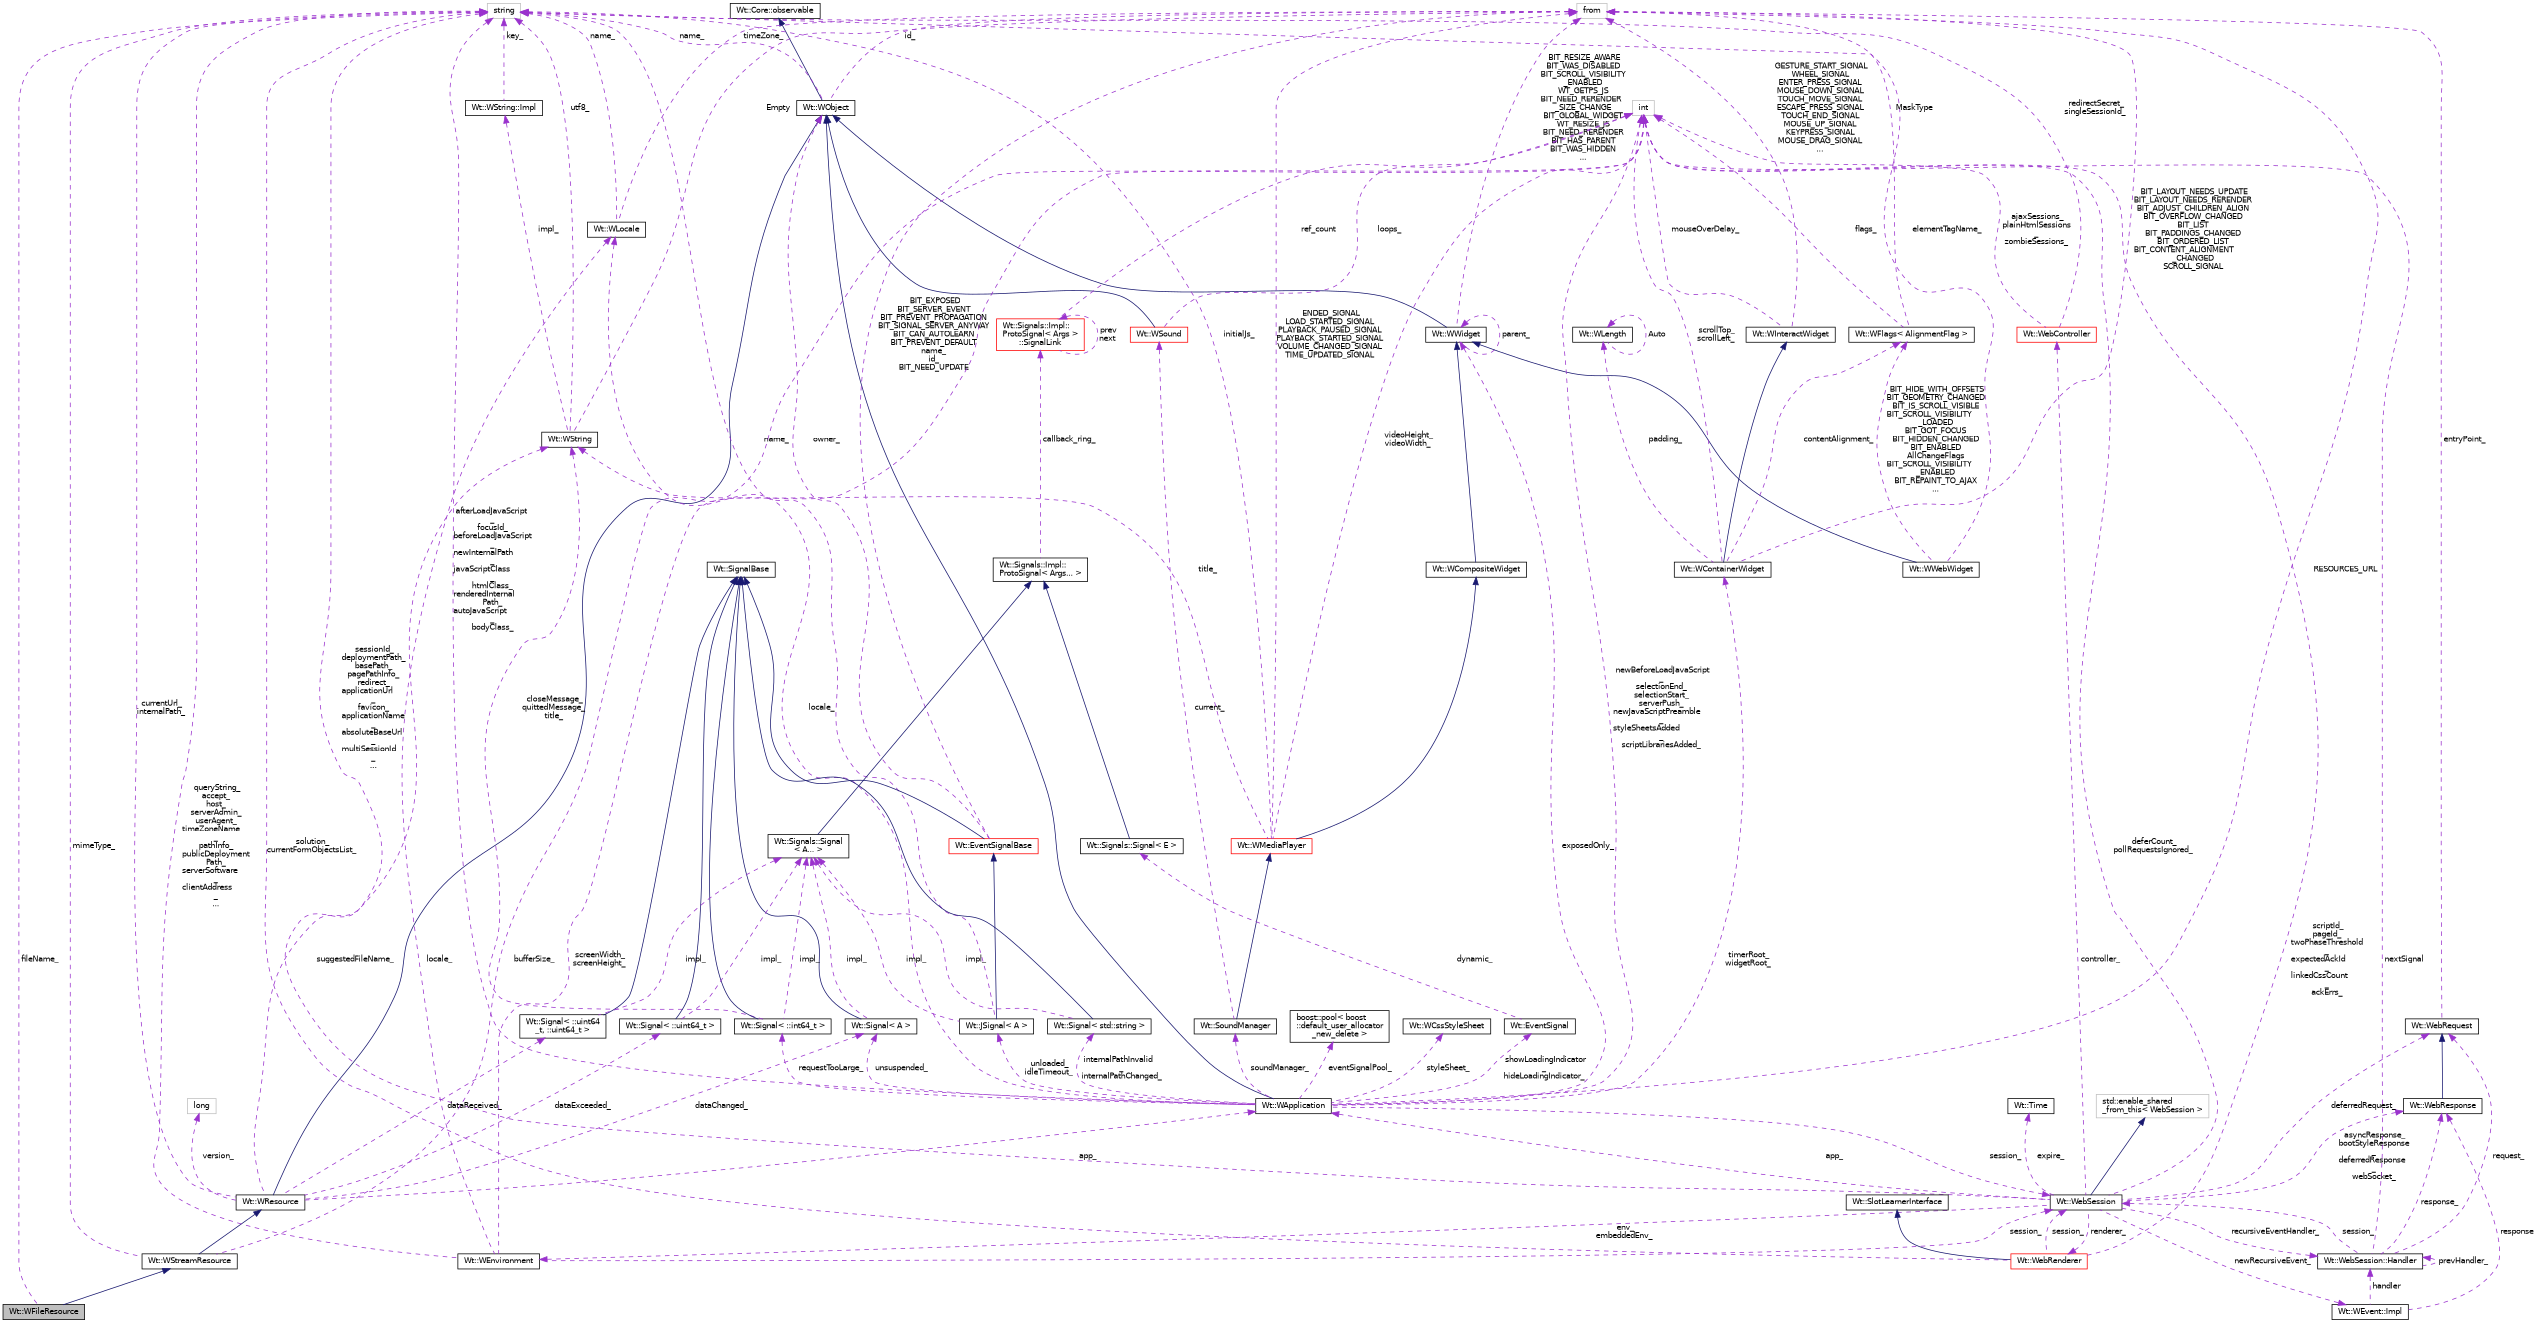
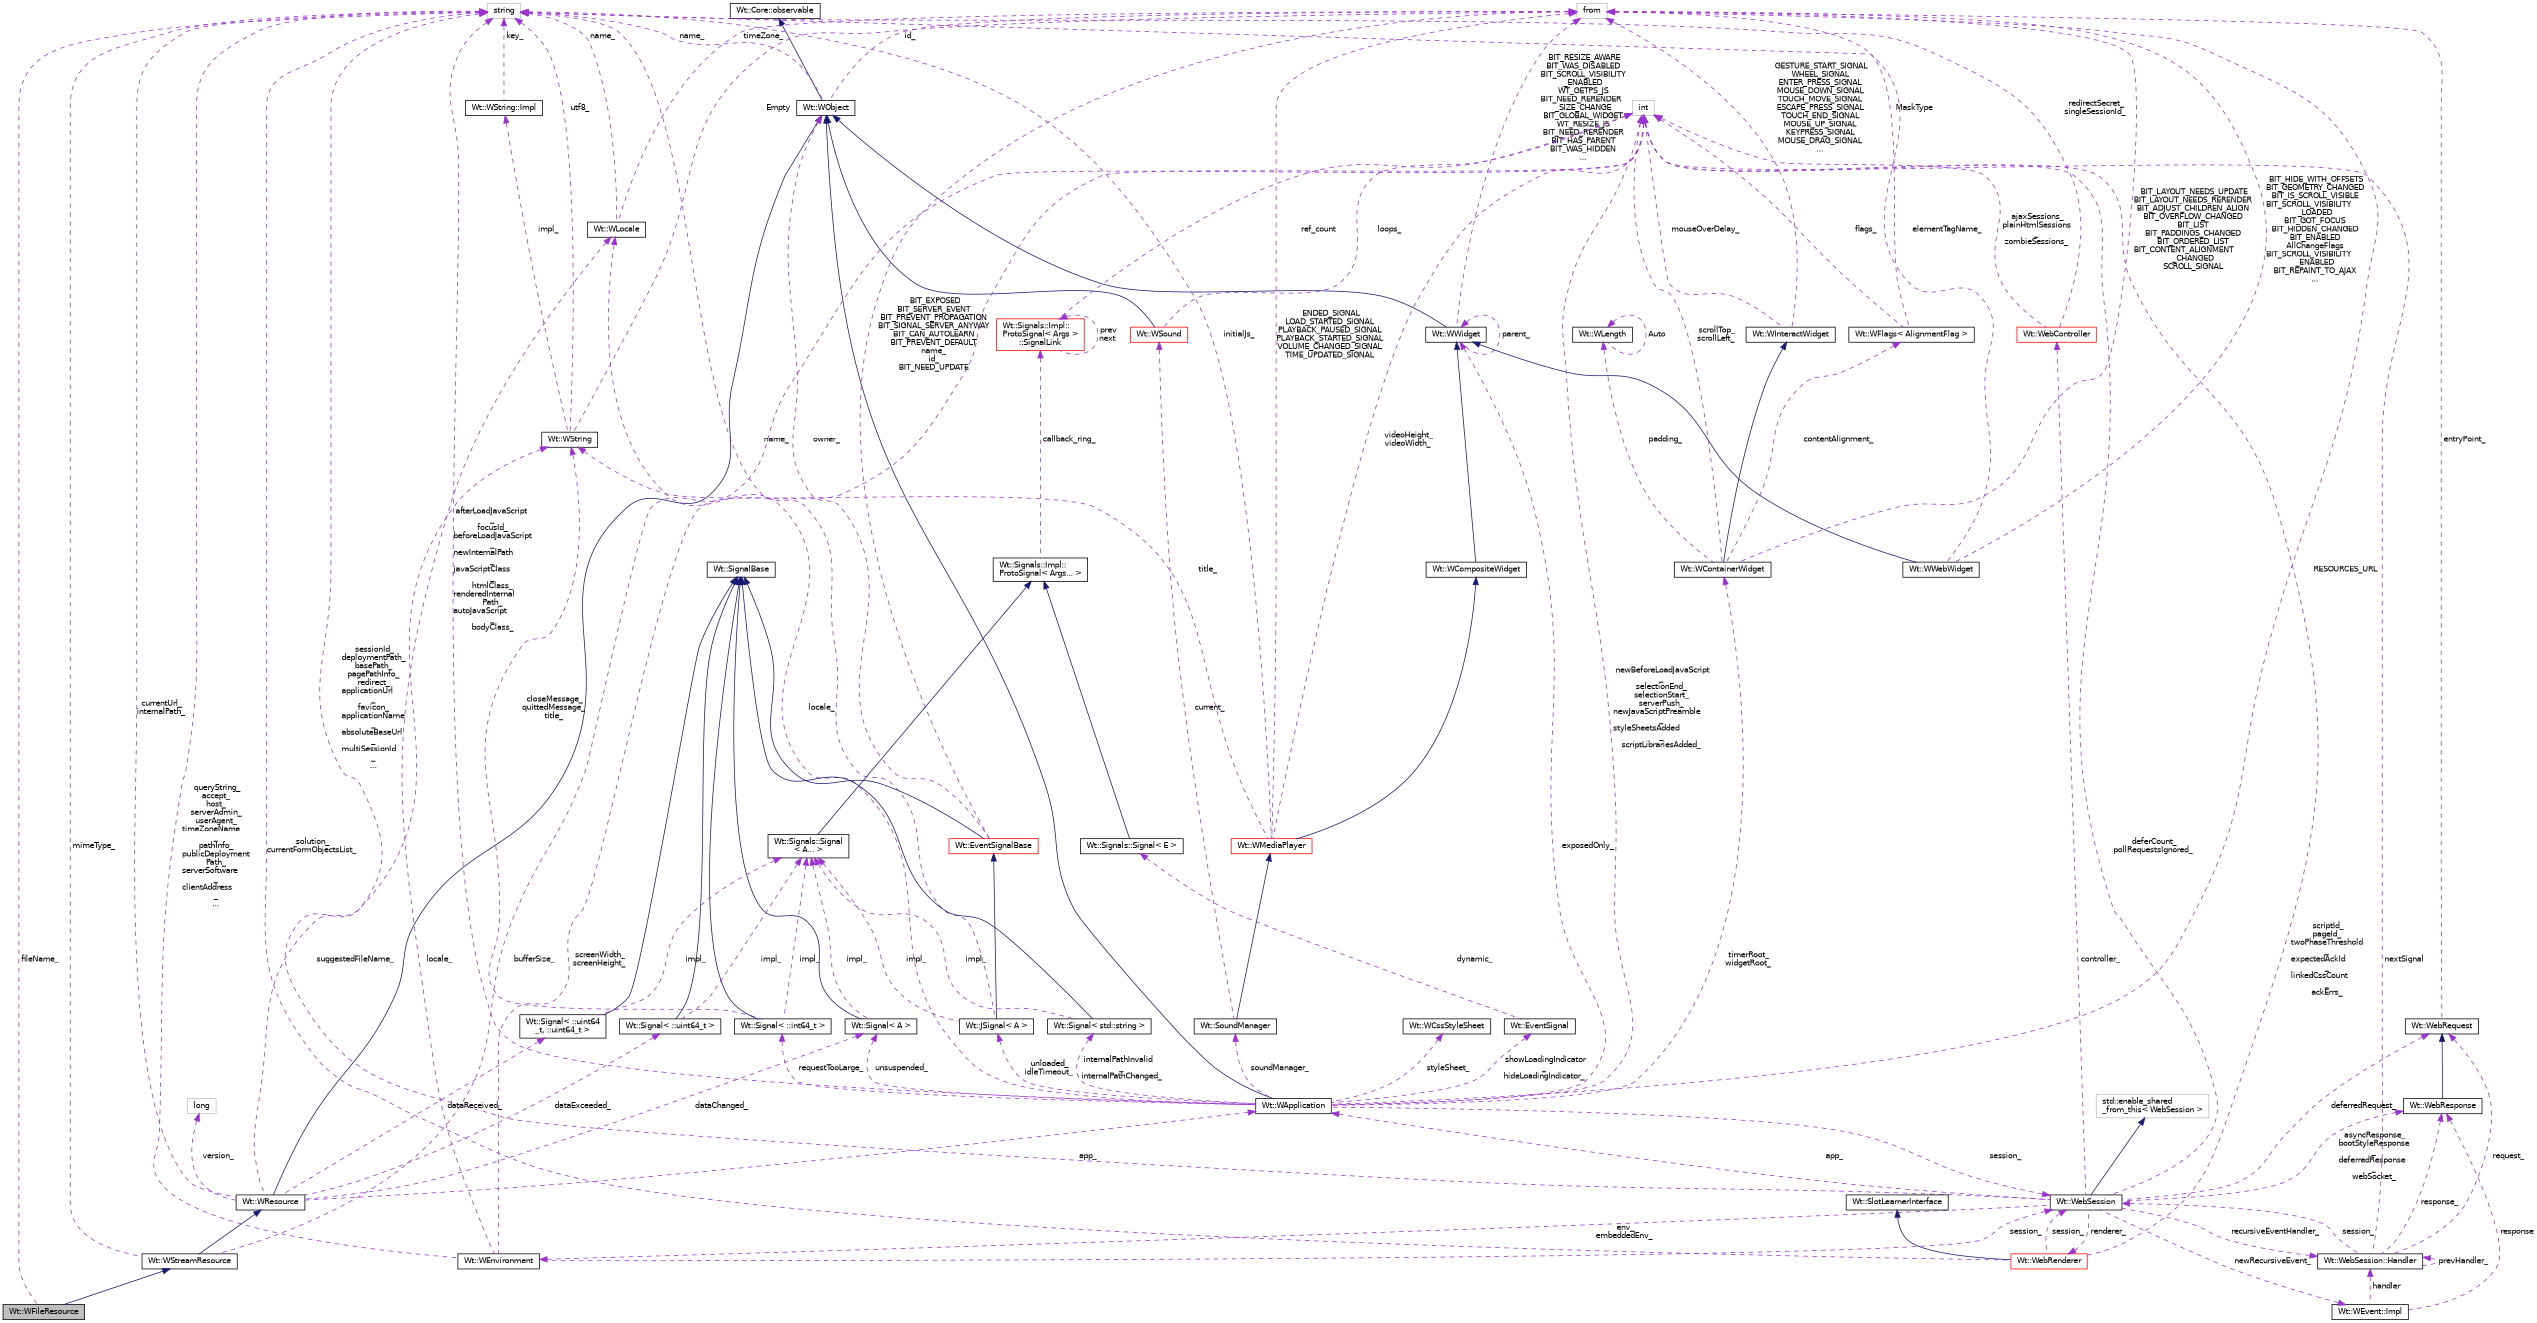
(1878, 461) -> (2214, 98)
(1340, 1026) -> none
(2031, 1106) -> none
